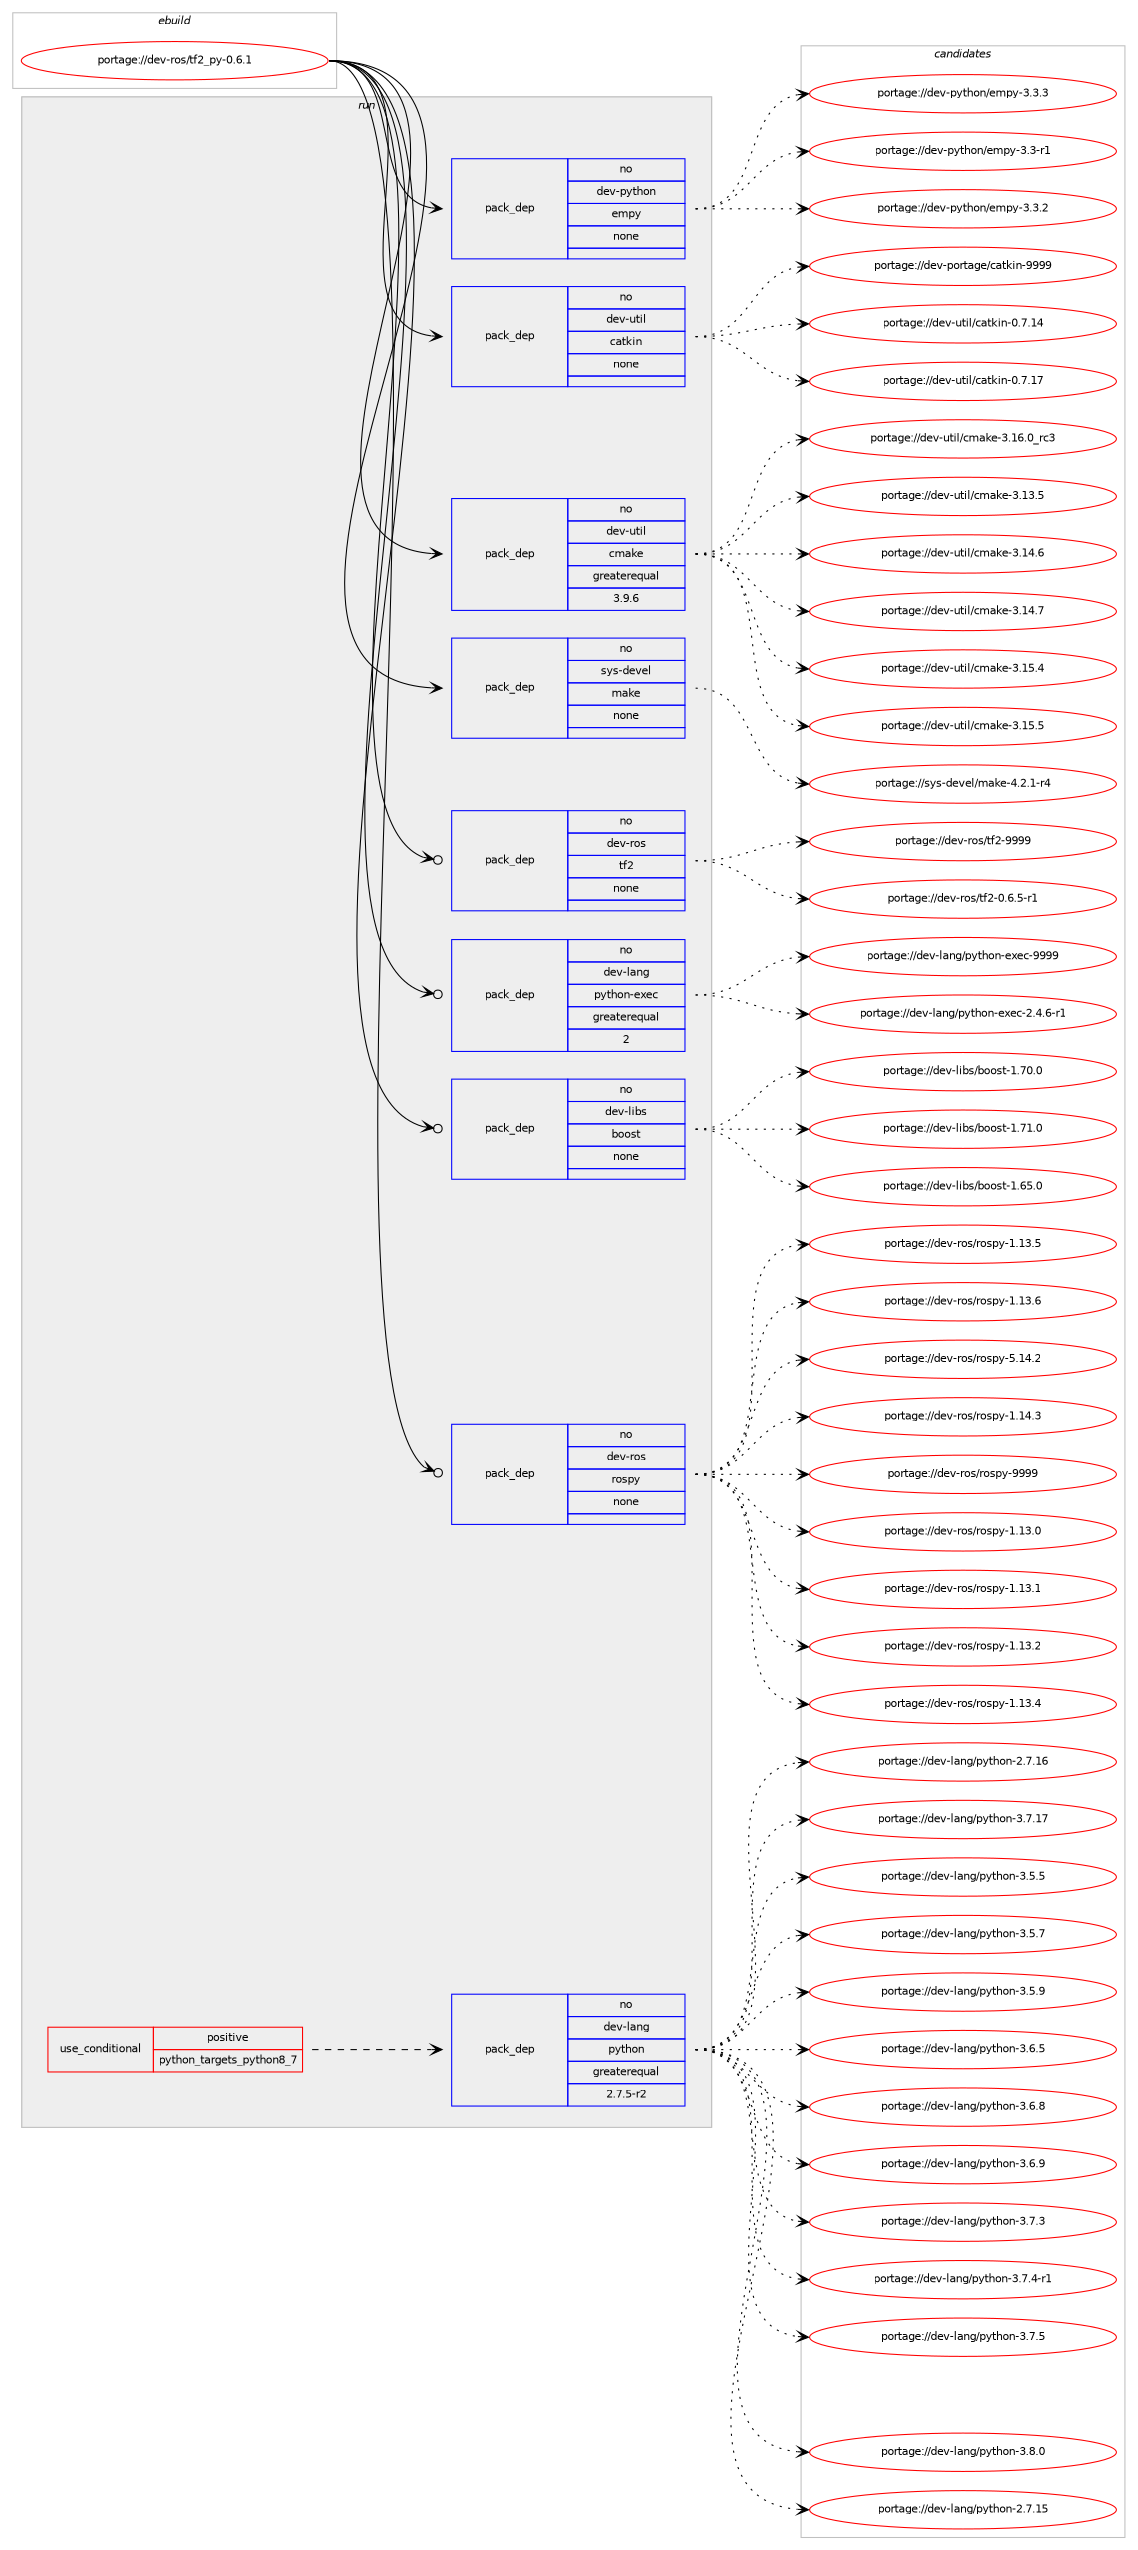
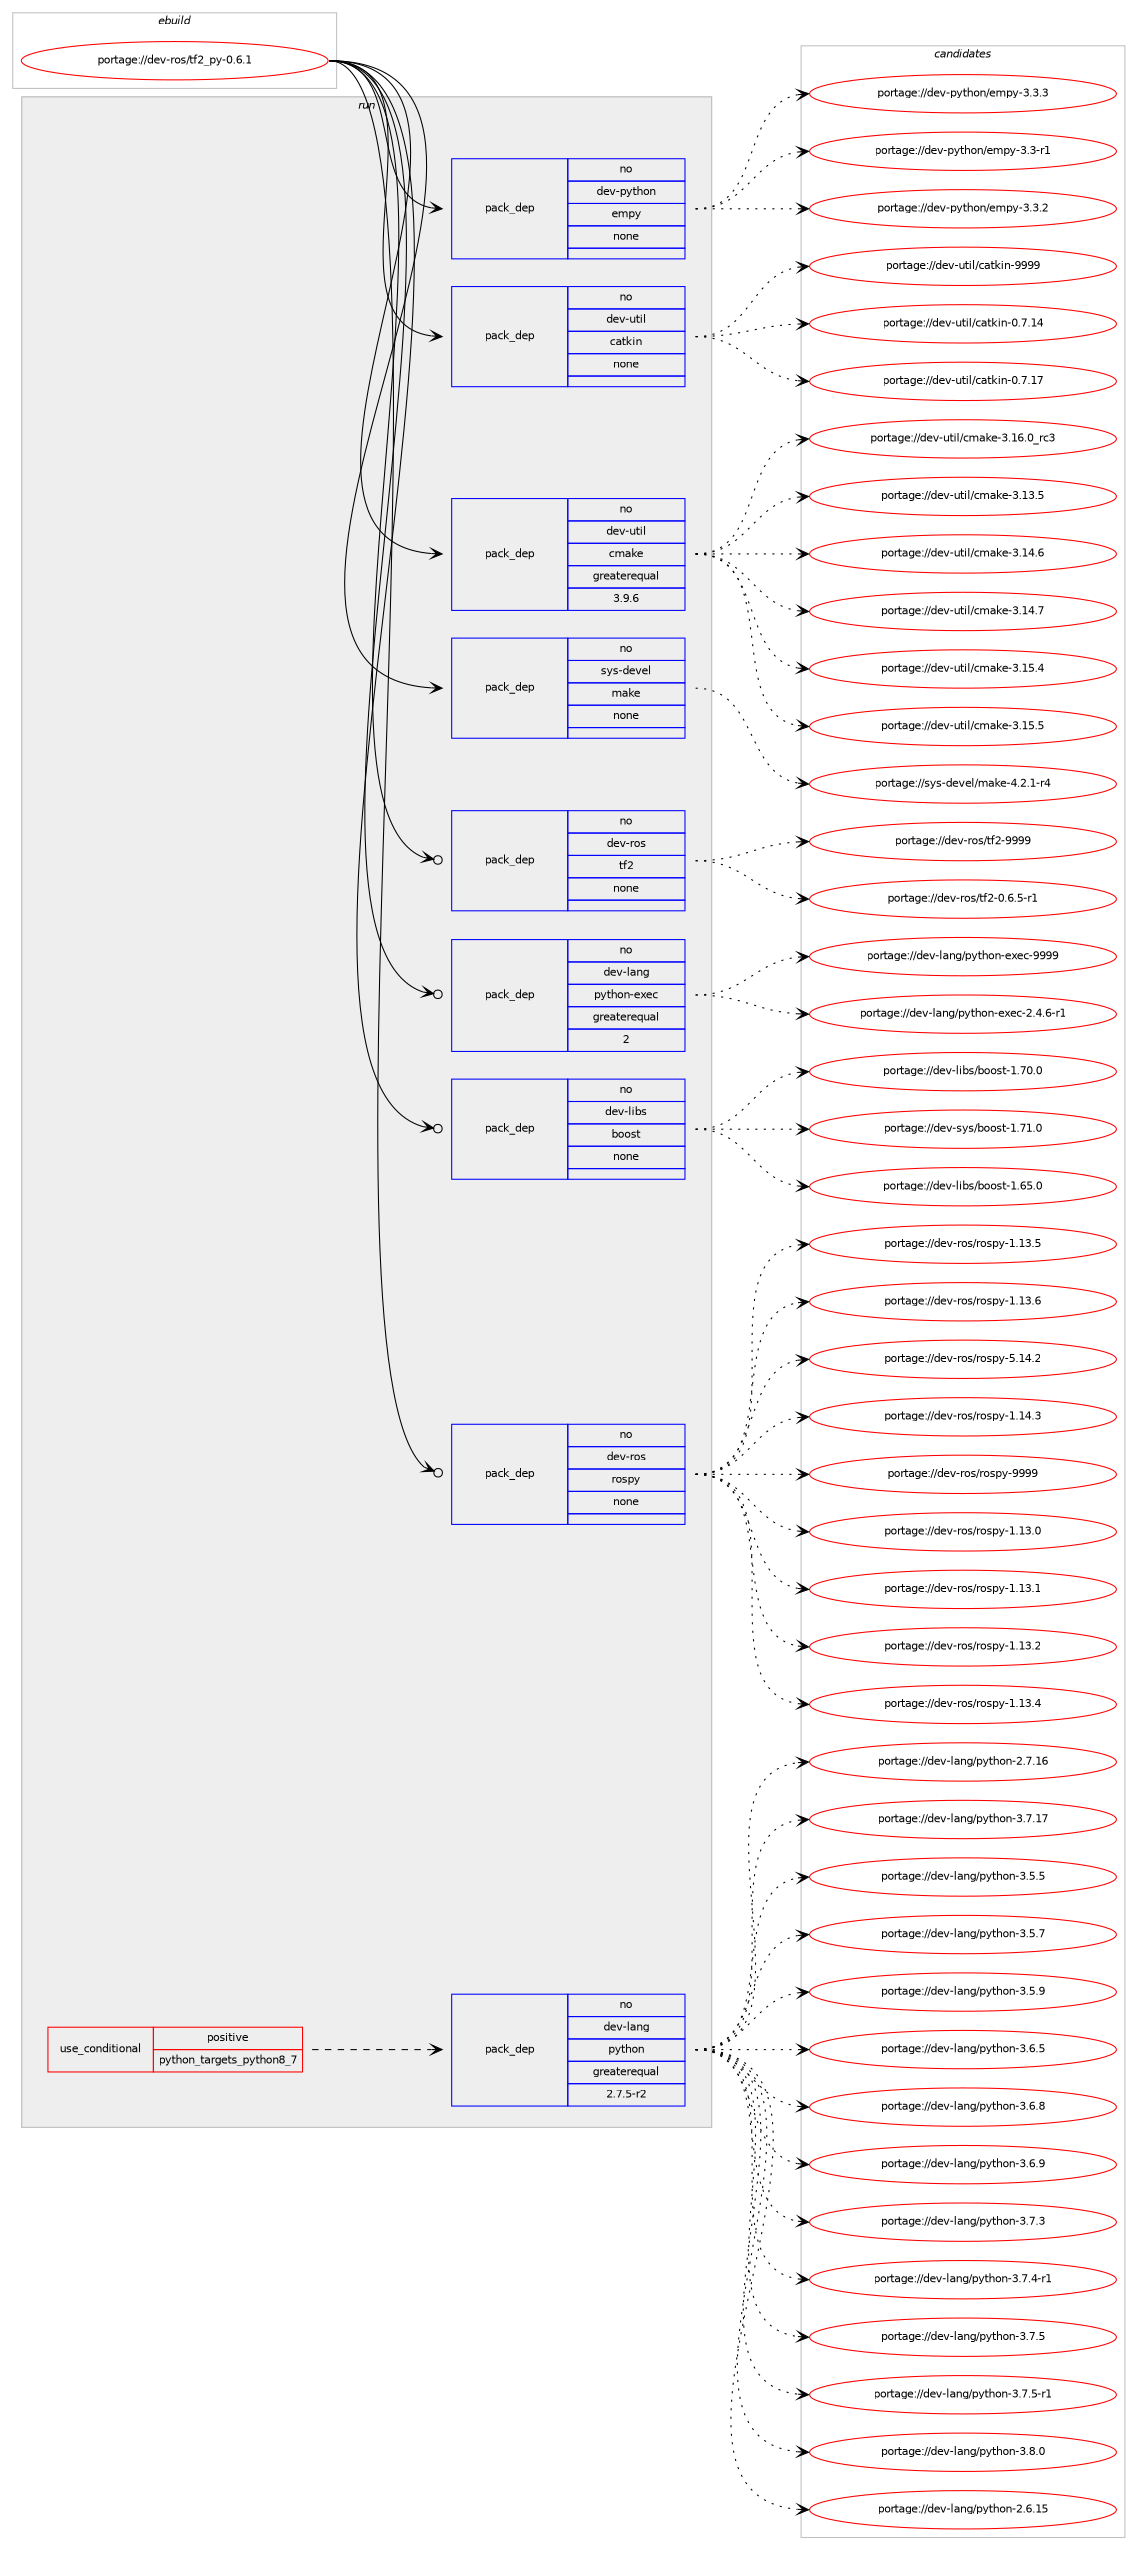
(963, 266) -> (963, 266)
(963, 1129) -> (963, 1129)
none -> (963, 2395)
(963, 2510) -> (963, 2510)
